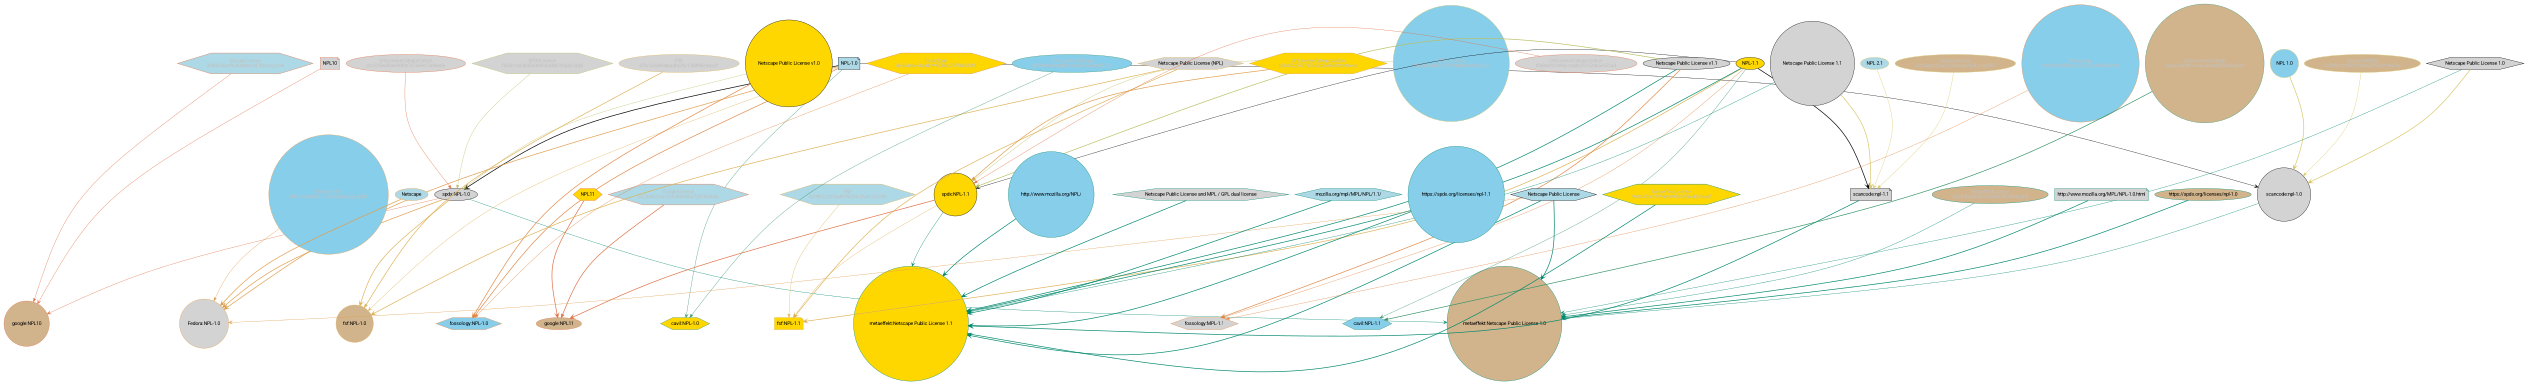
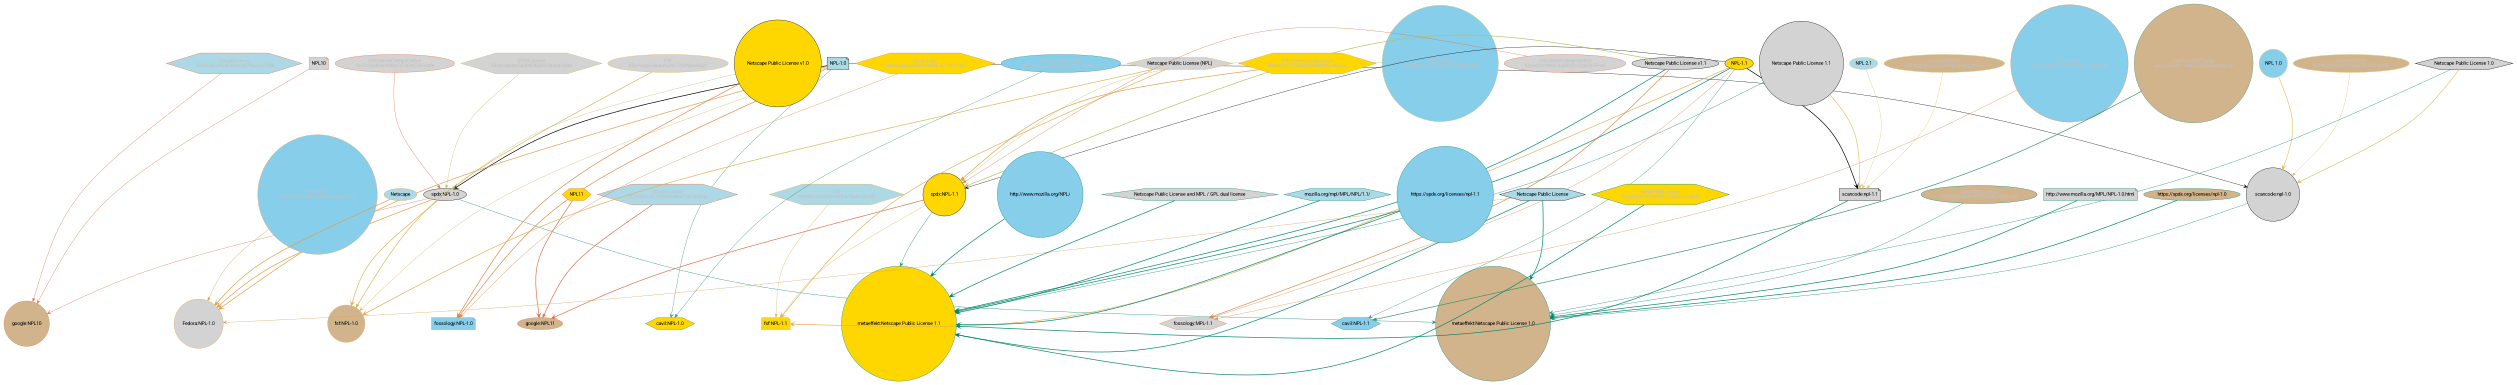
(469, 324) -> (453, 324)
